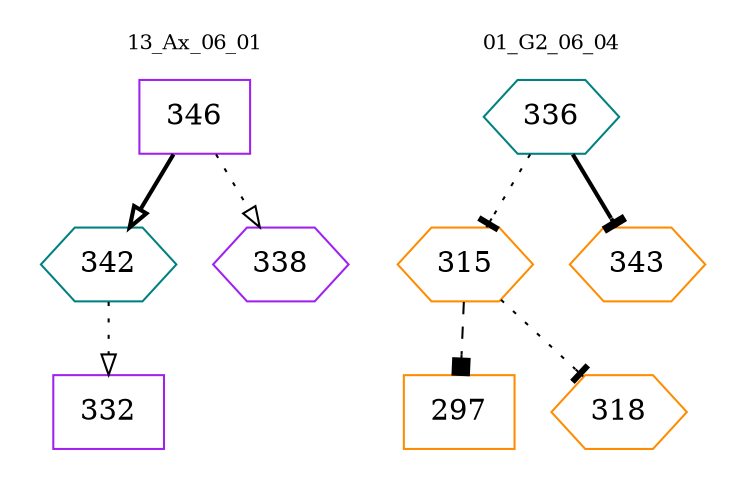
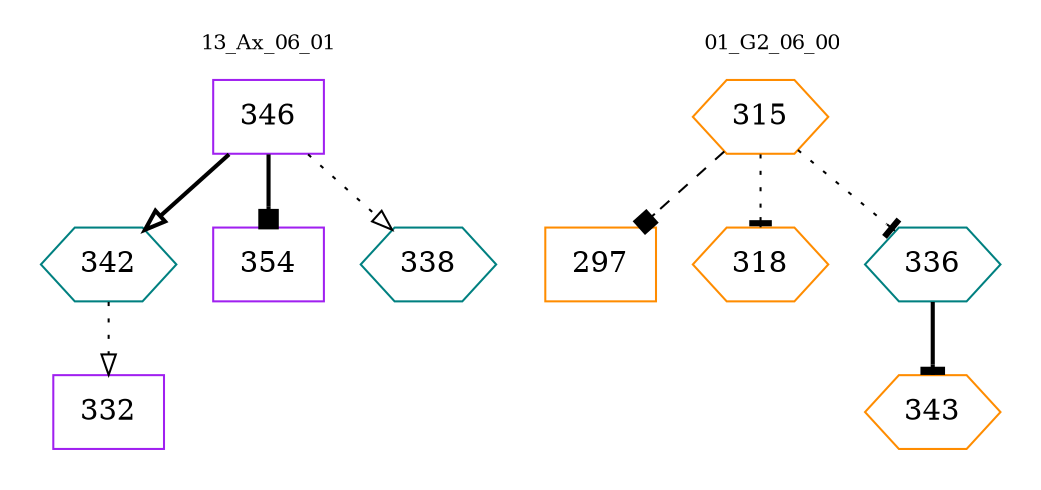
(551, 44) -> (773, 44)
(511, 186) -> (842, 187)
none -> (269, 264)
(281, 264) -> (428, 264)
